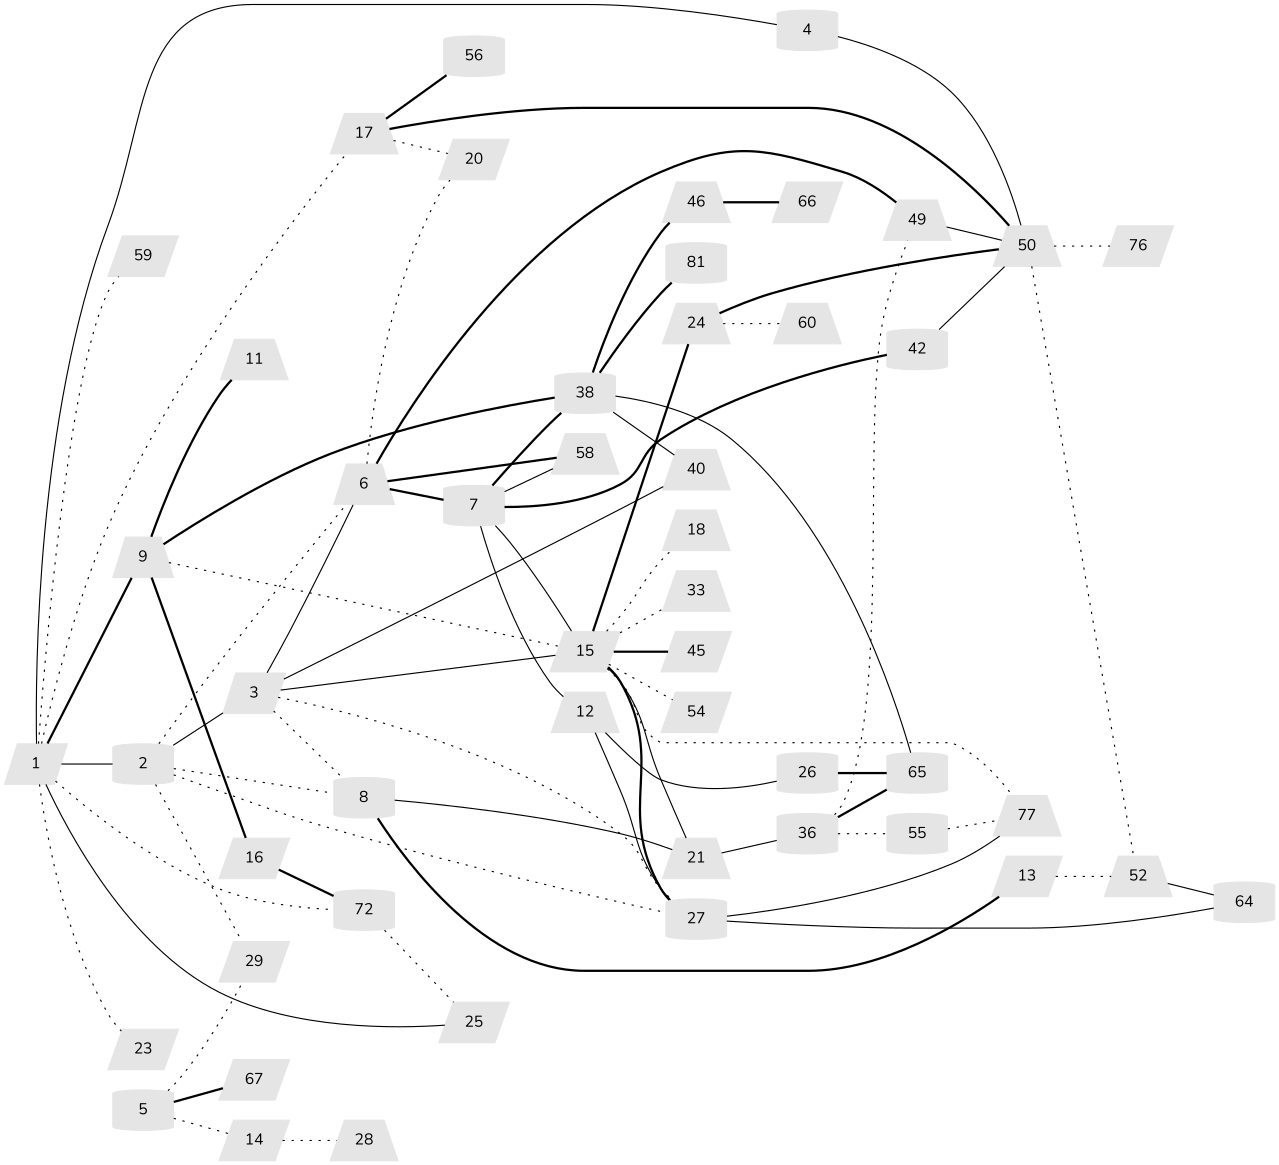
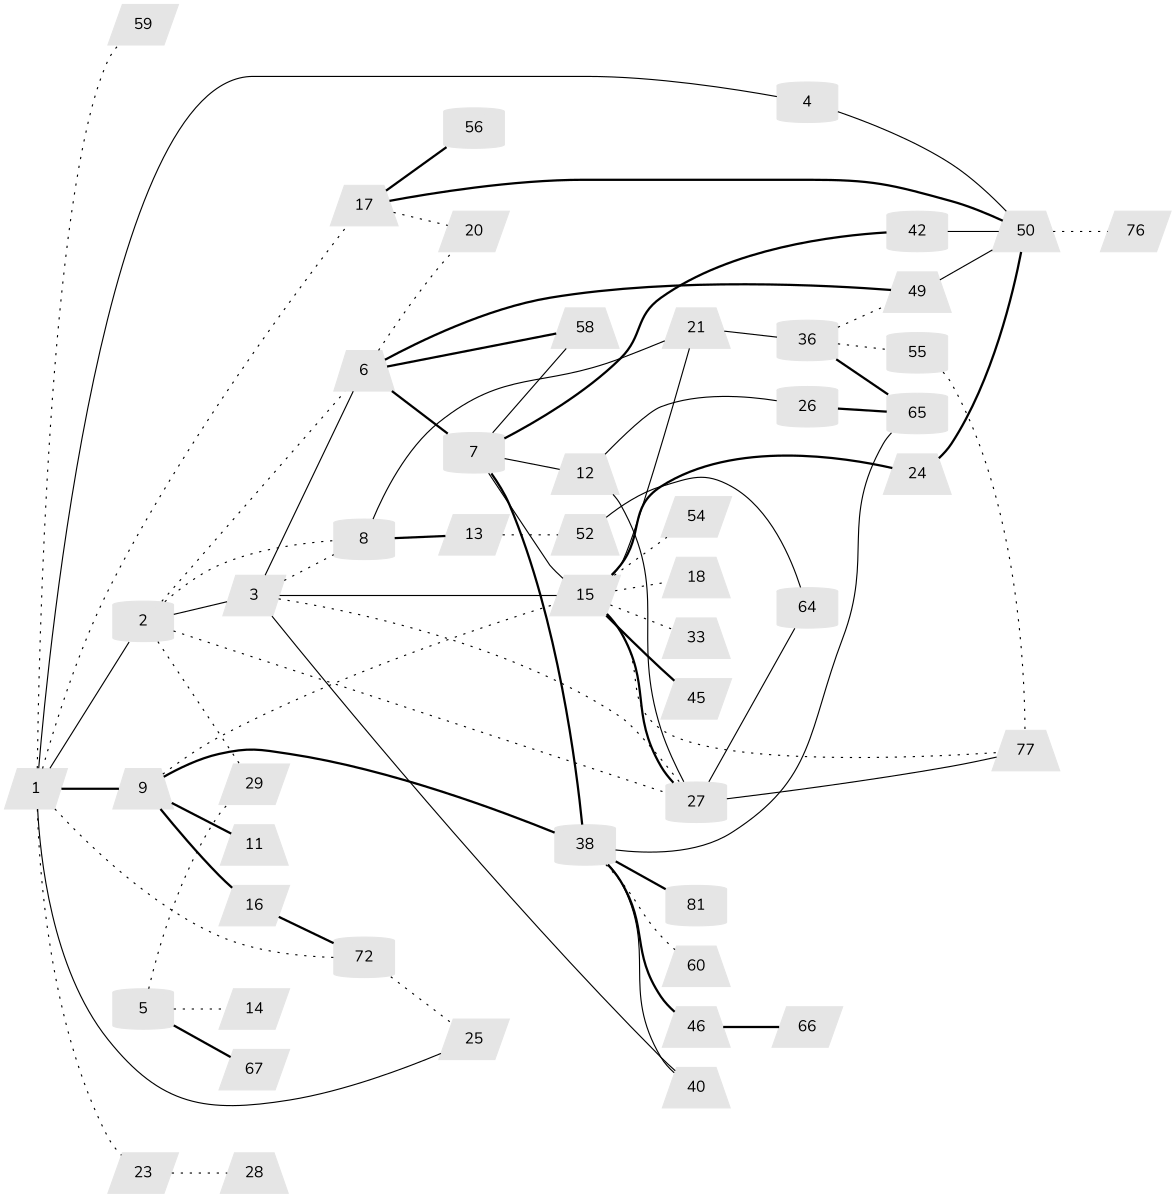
(752, 324) -> (641, 910)
(1083, 561) -> none
(310, 1140) -> (199, 1173)
